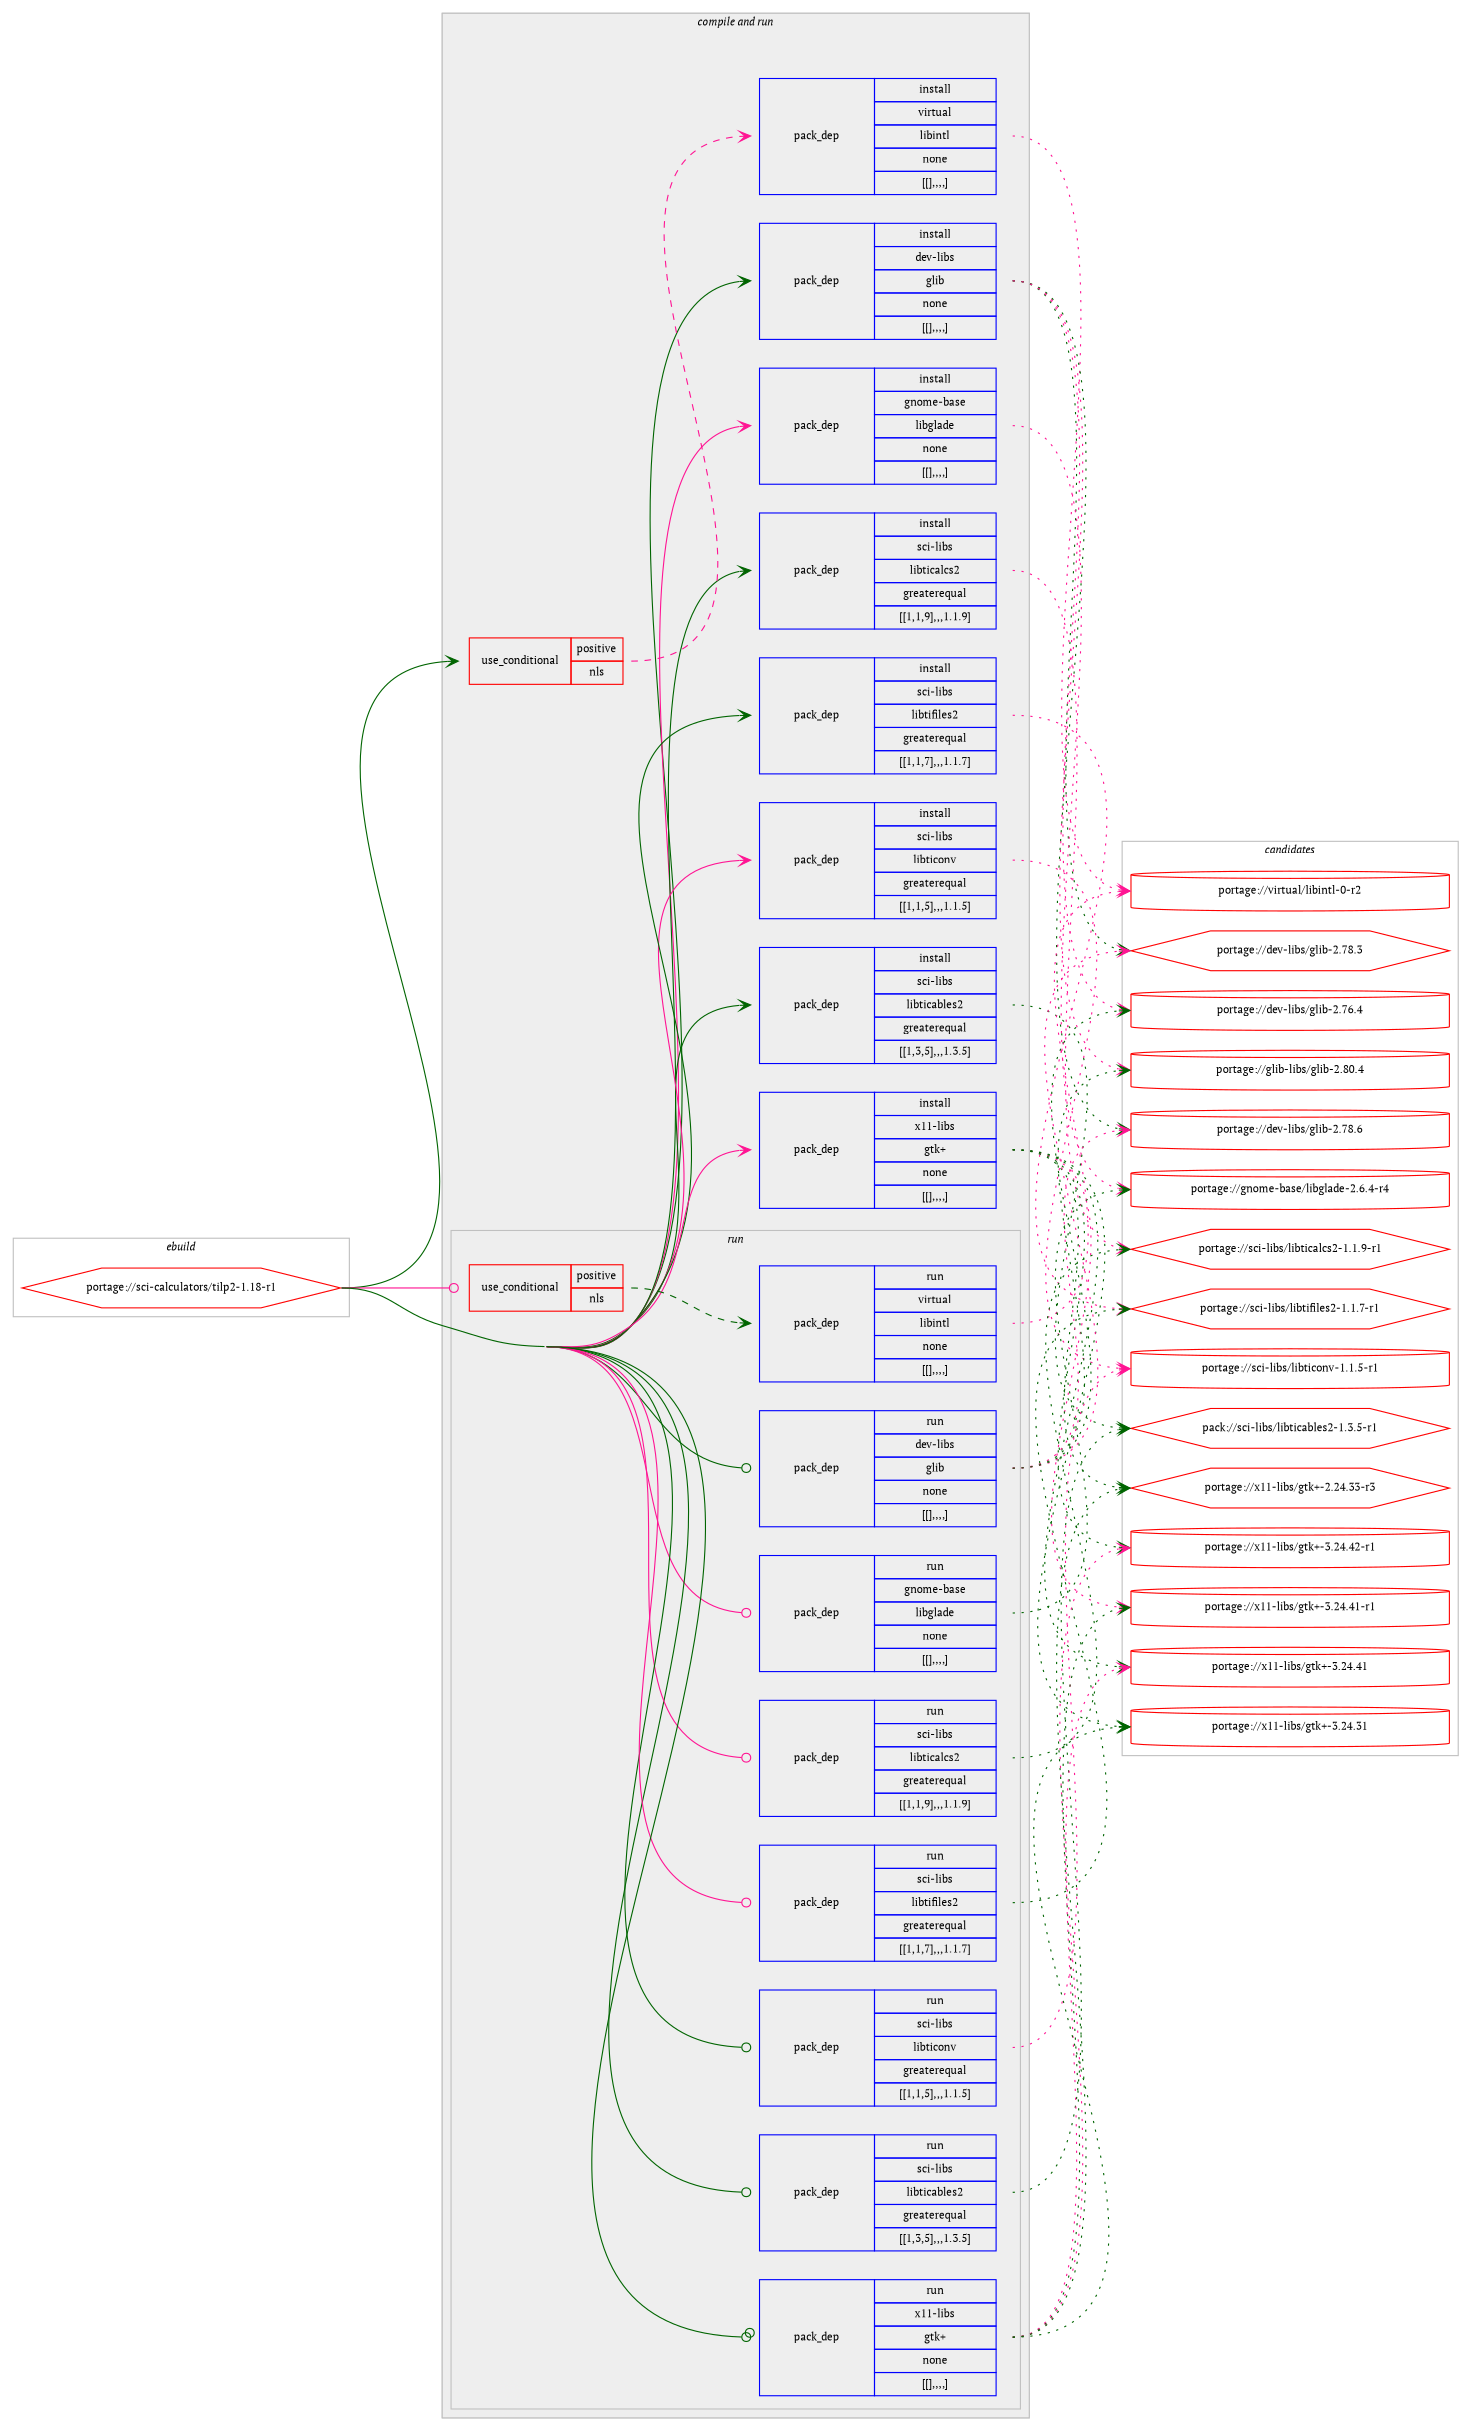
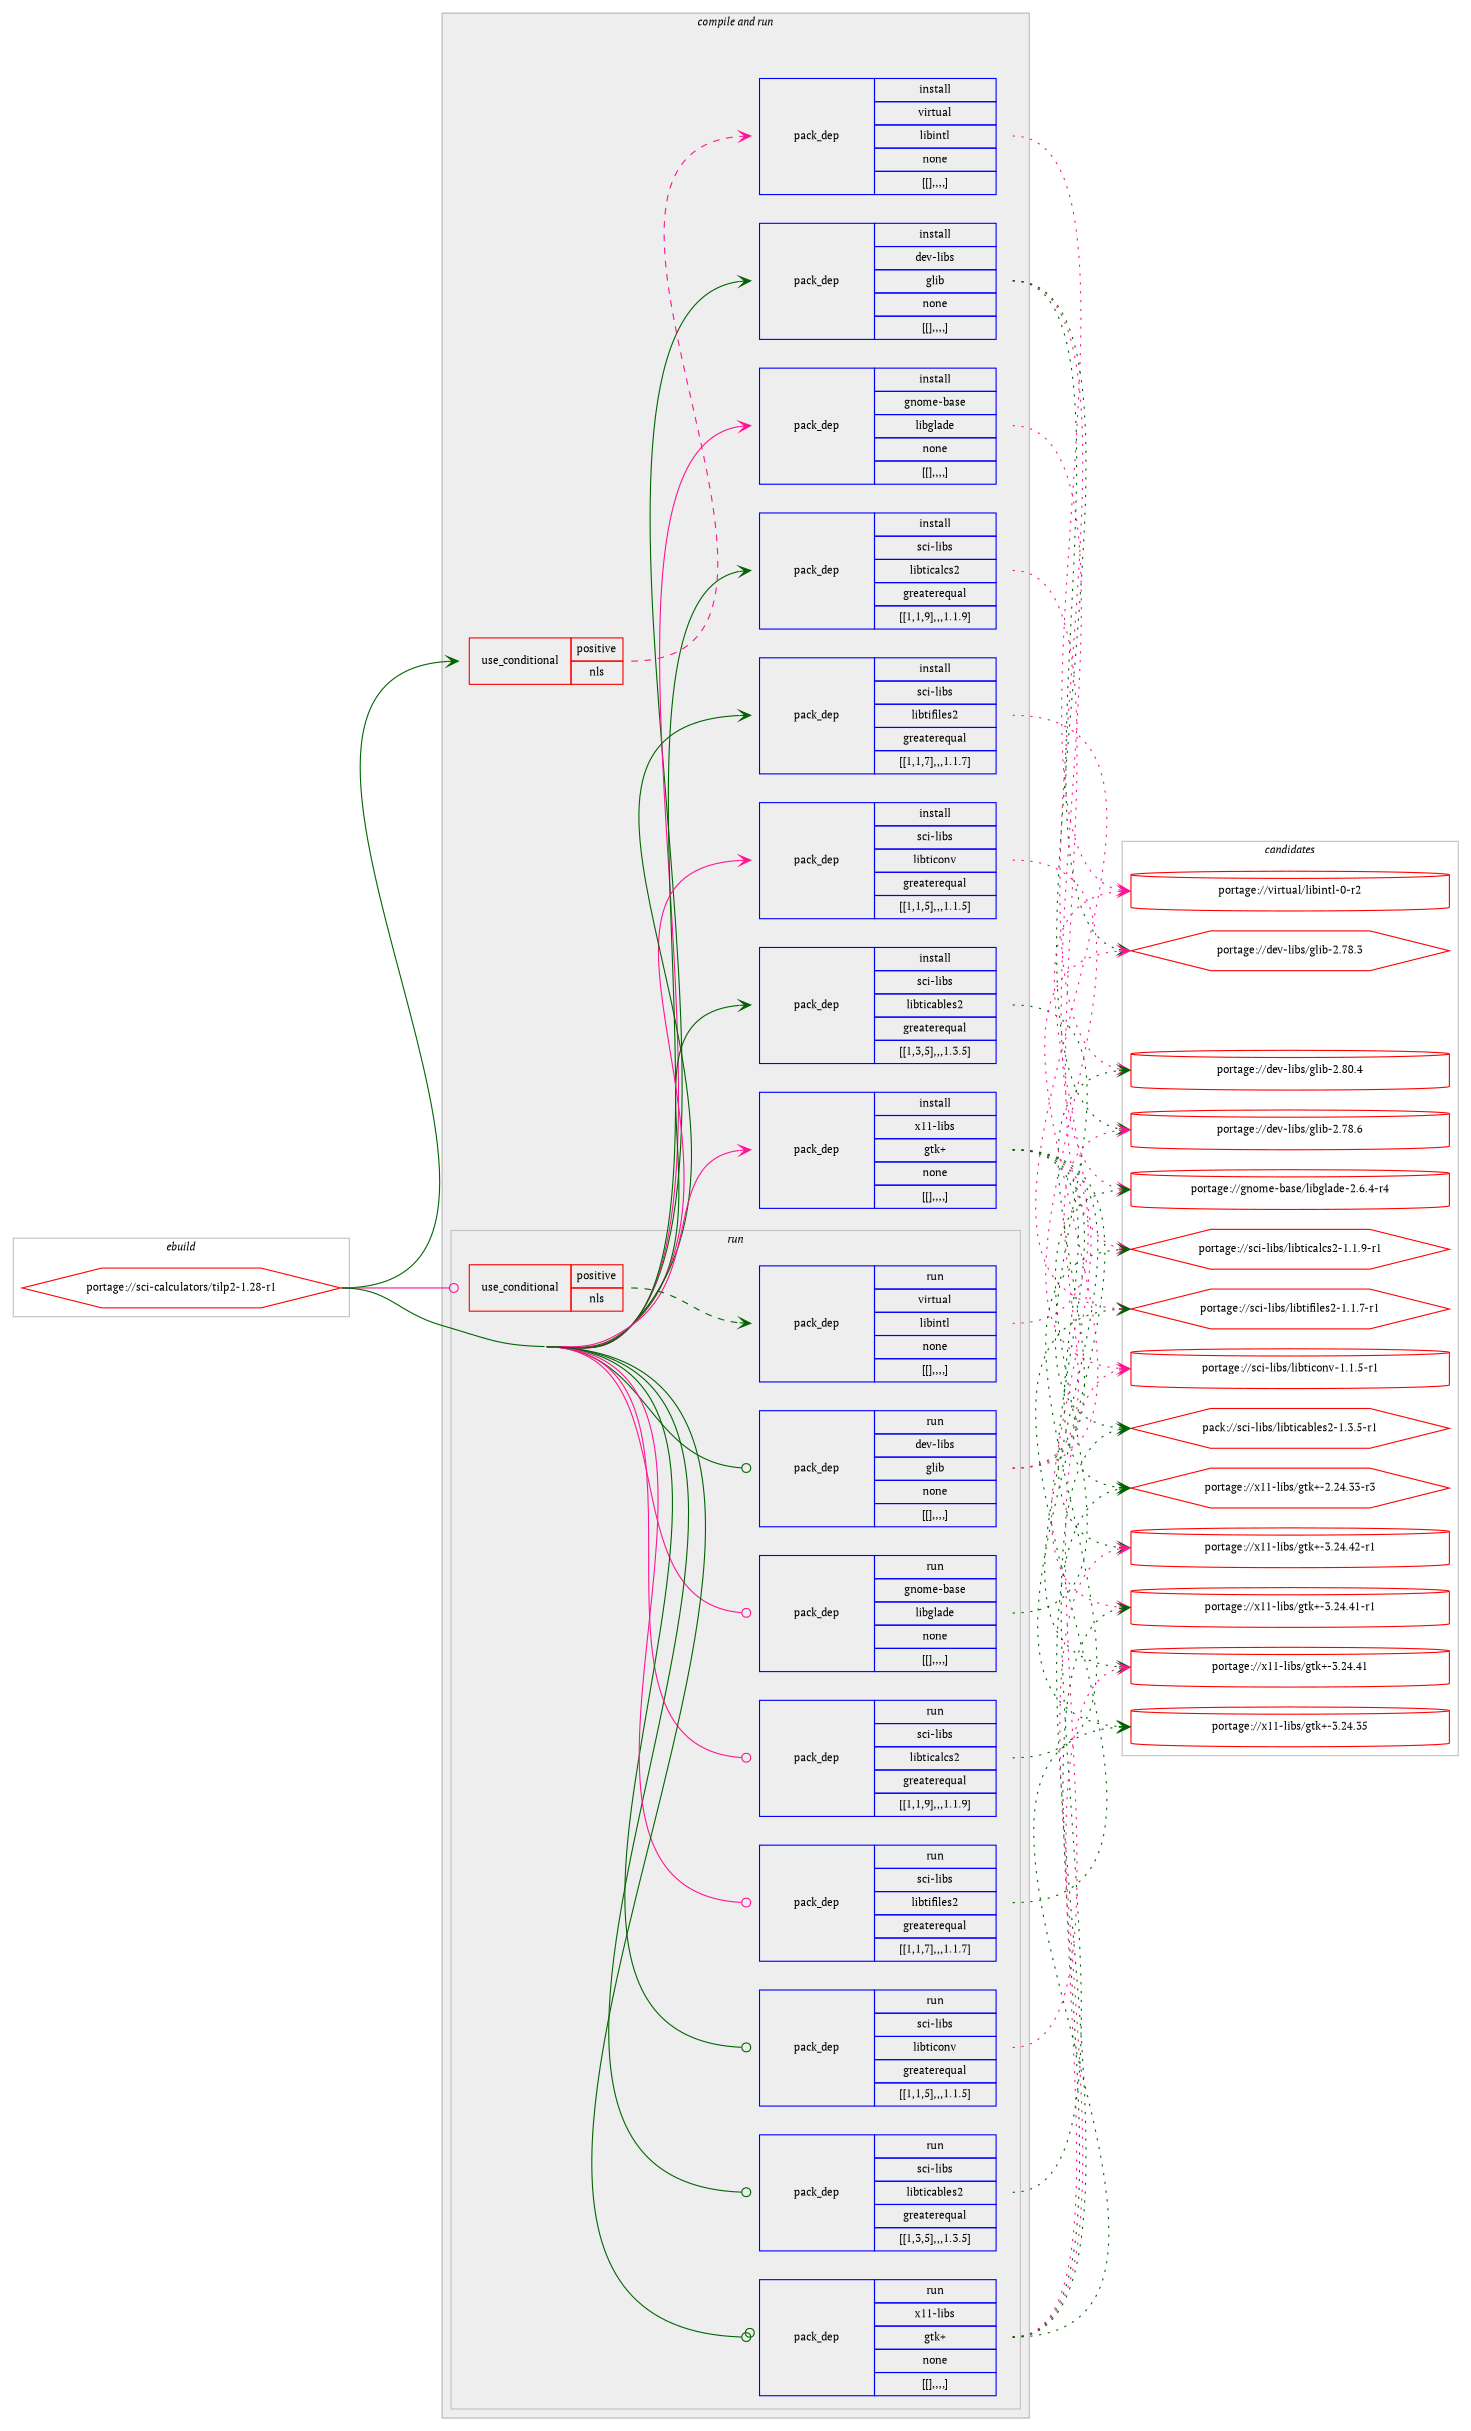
(1290, 1010) -> none
(1290, 1070) -> (1290, 1070)
(181, 1288) -> (181, 1288)
(1290, 1727) -> (1290, 1727)
